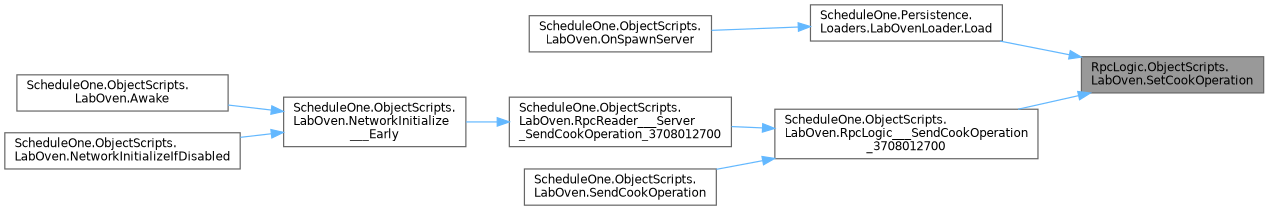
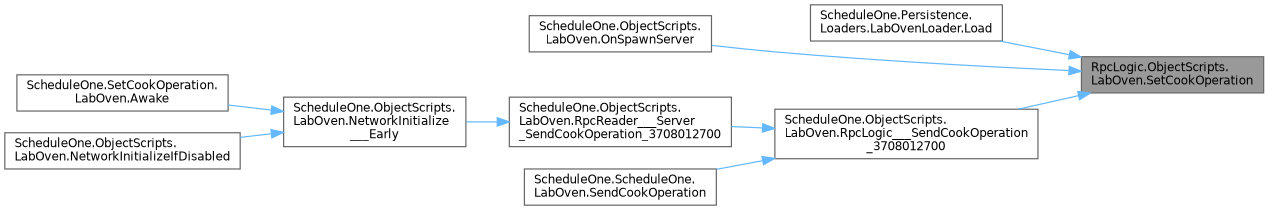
(755, 29) -> (890, 61)
(123, 93) -> (123, 93)
(620, 187) -> (620, 187)
